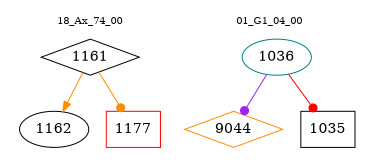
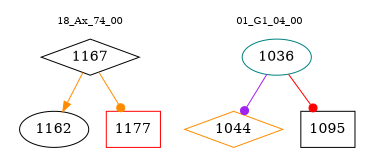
(90, 57) -> (90, 57)
(234, 129) -> (234, 129)
(328, 129) -> (328, 129)
